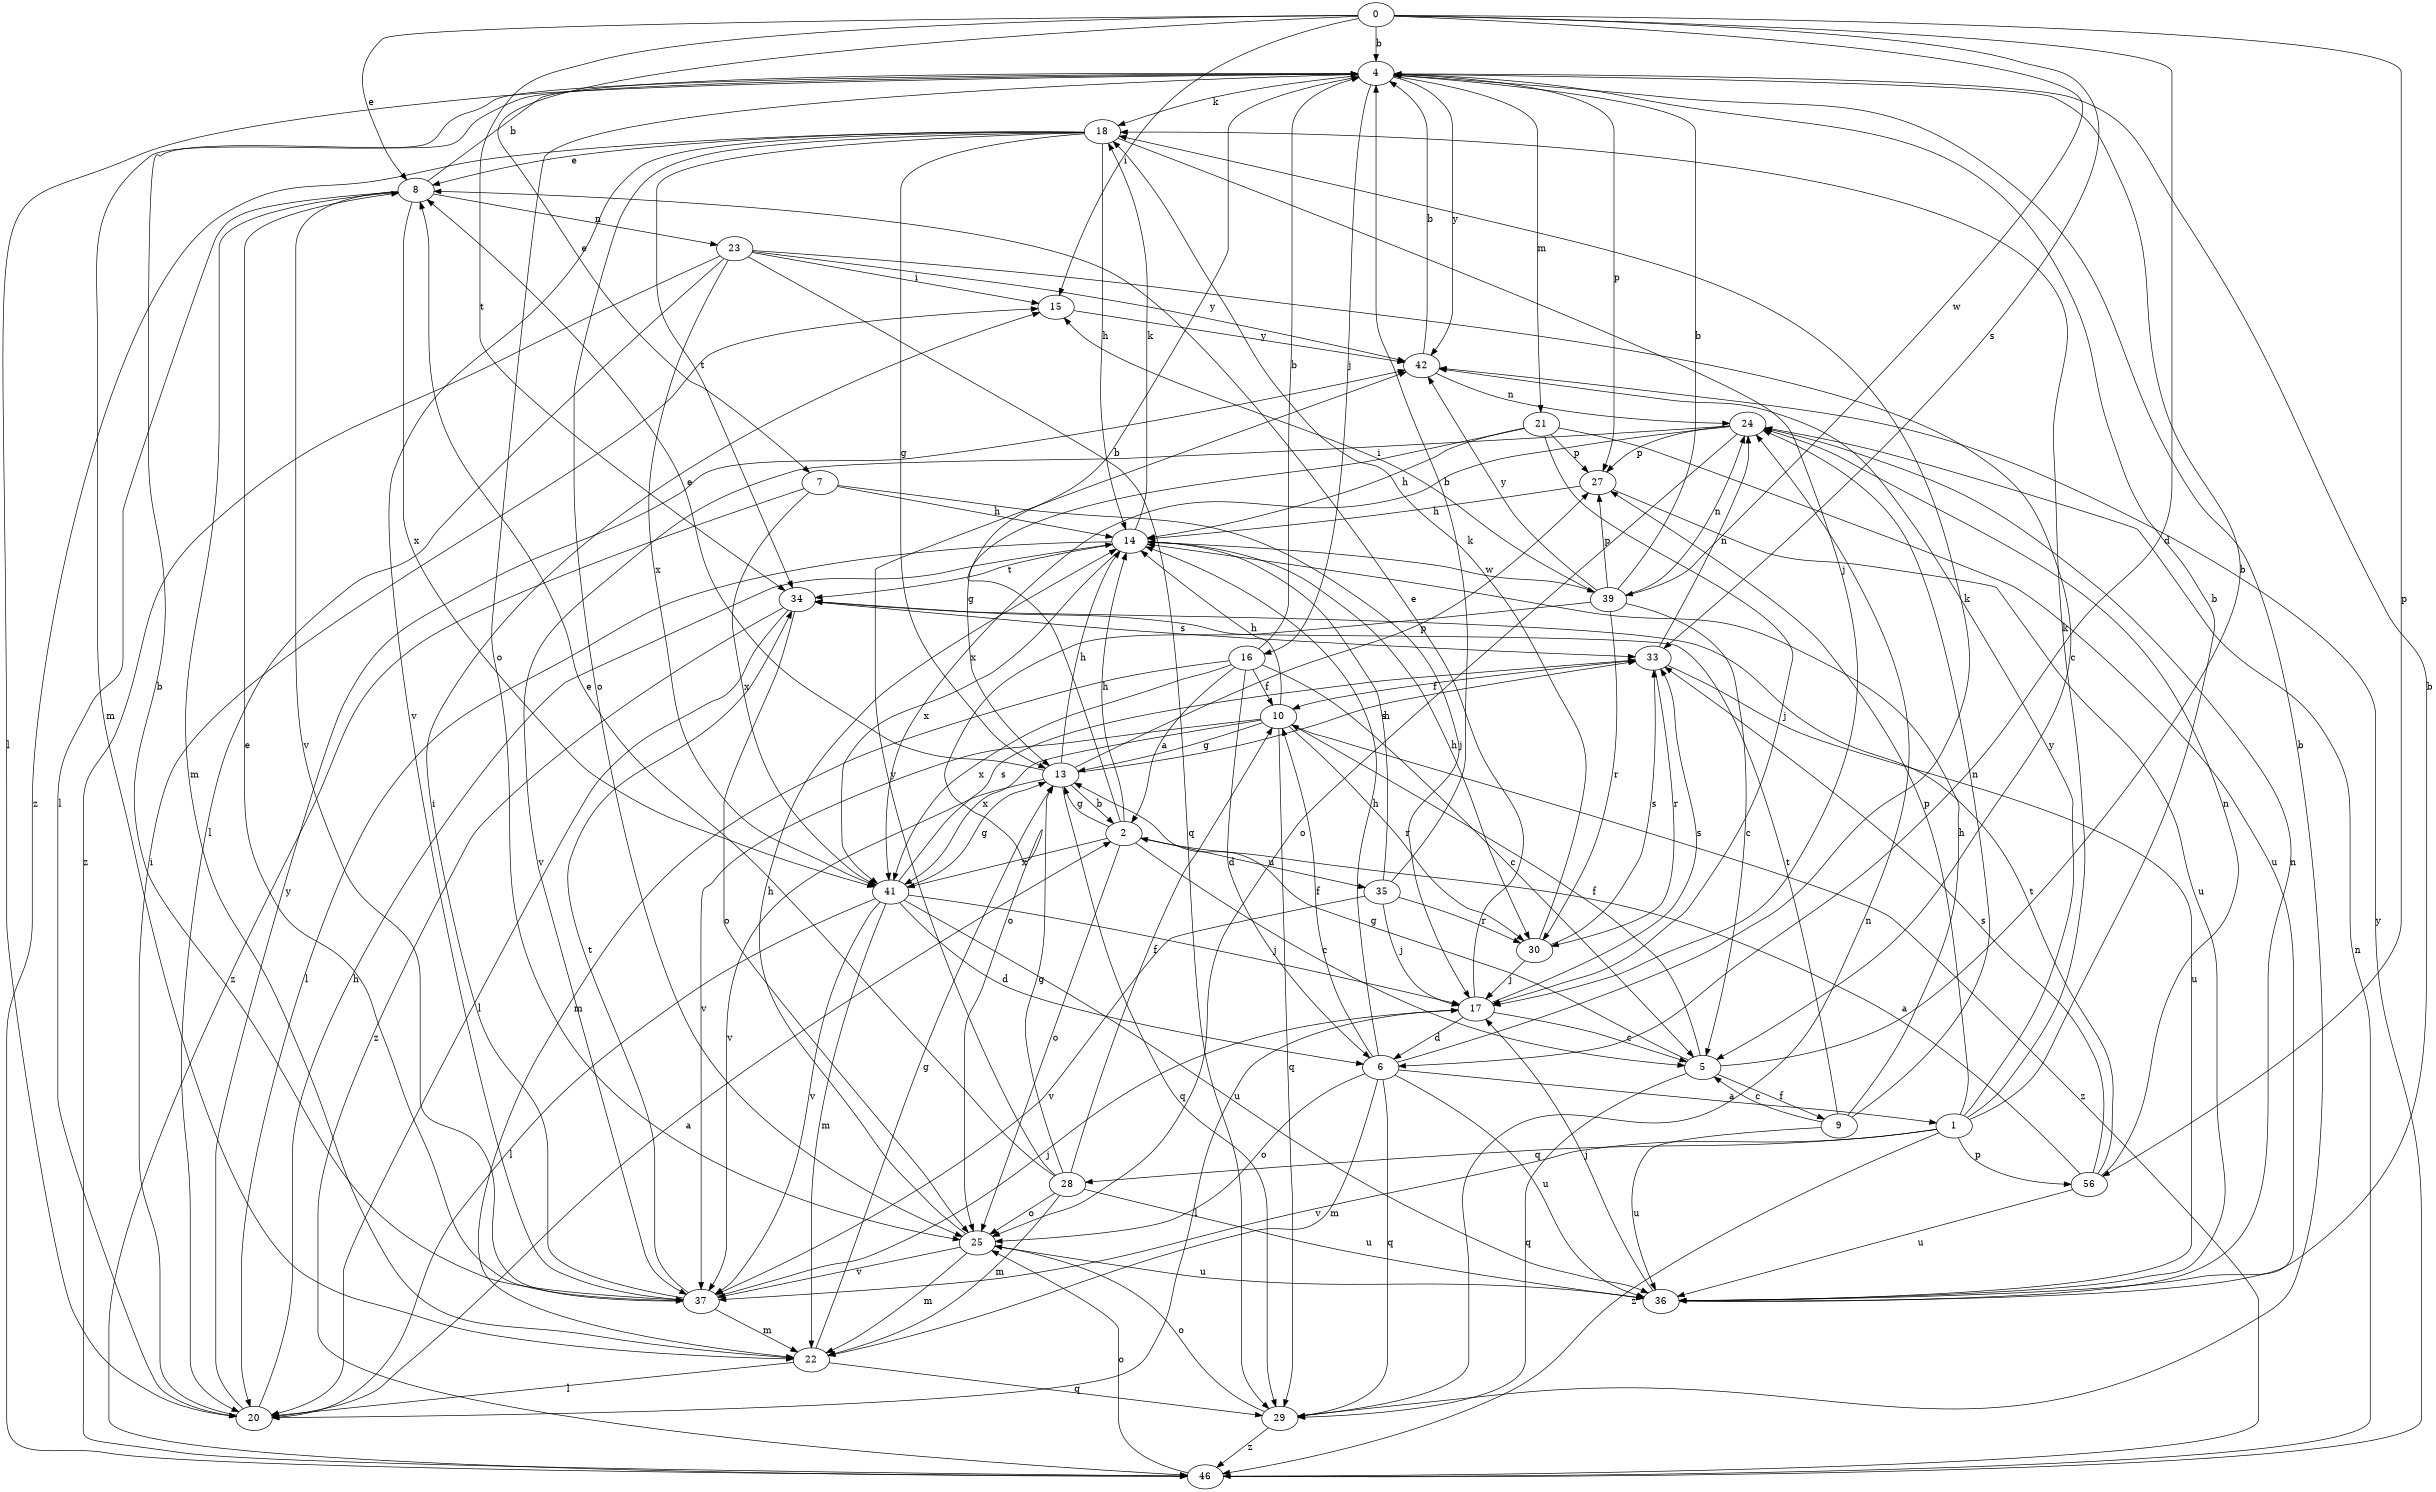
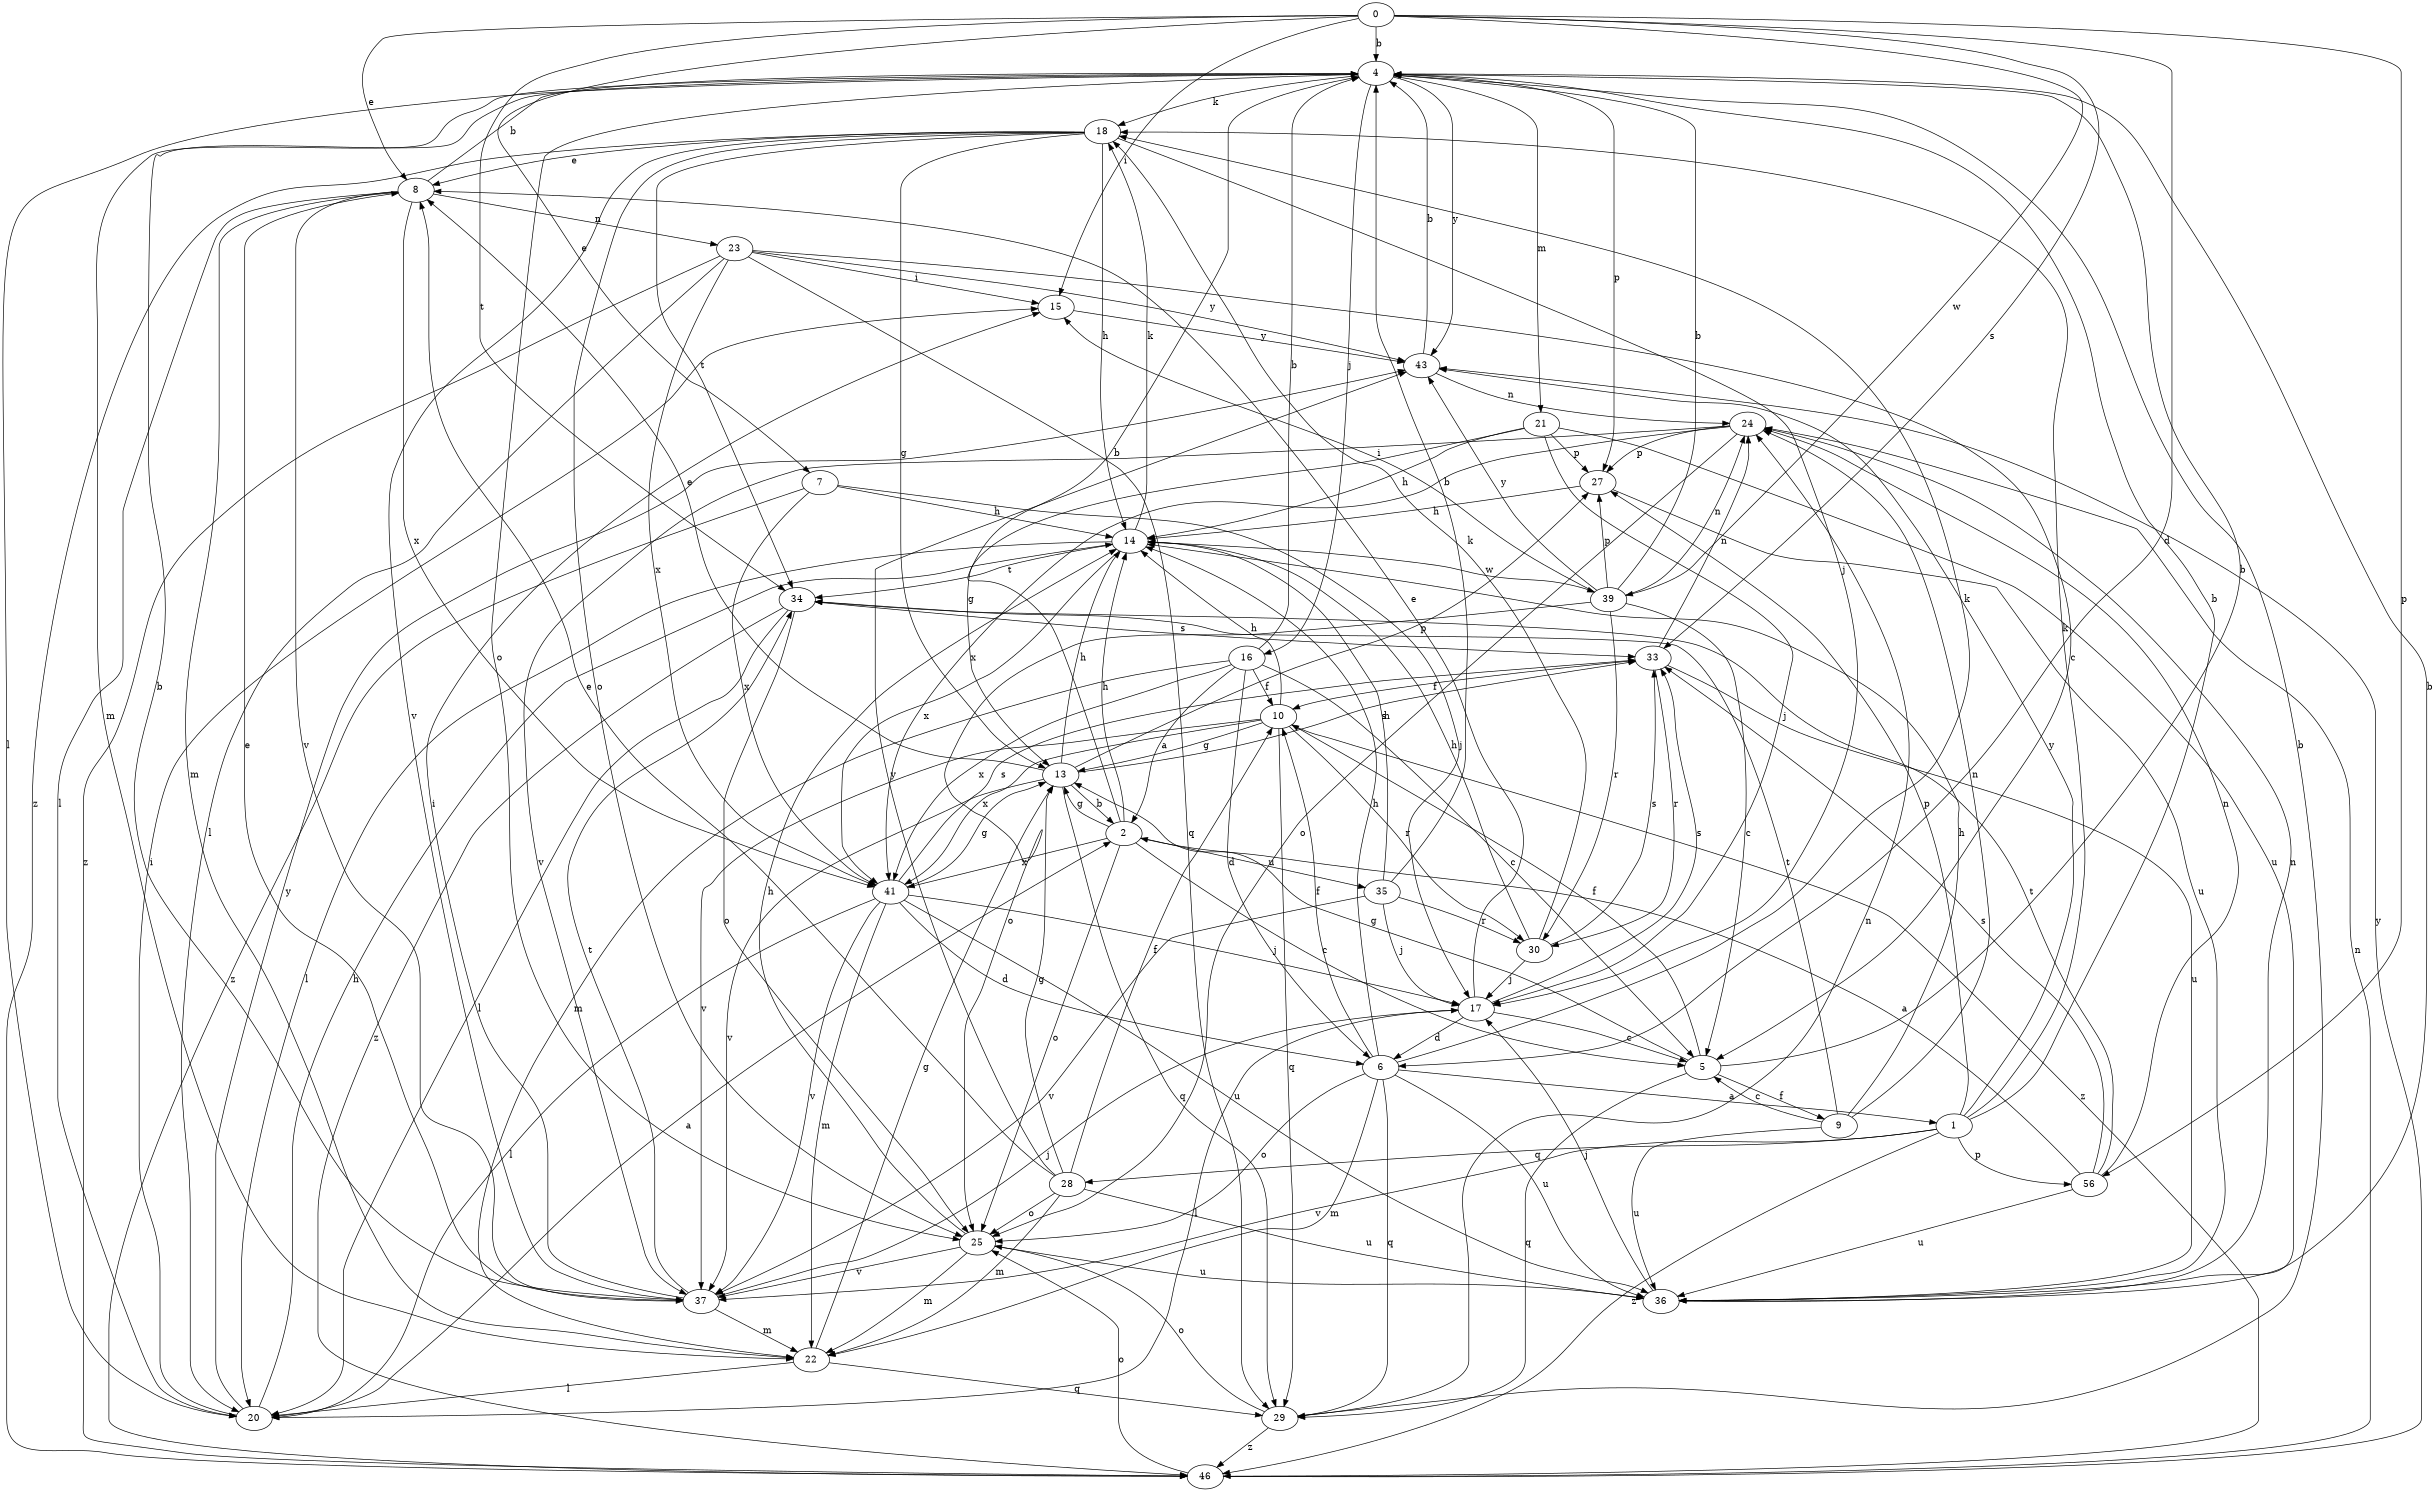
(1422, 366) -> (1422, 366)
(1403, 666) -> (1408, 672)
